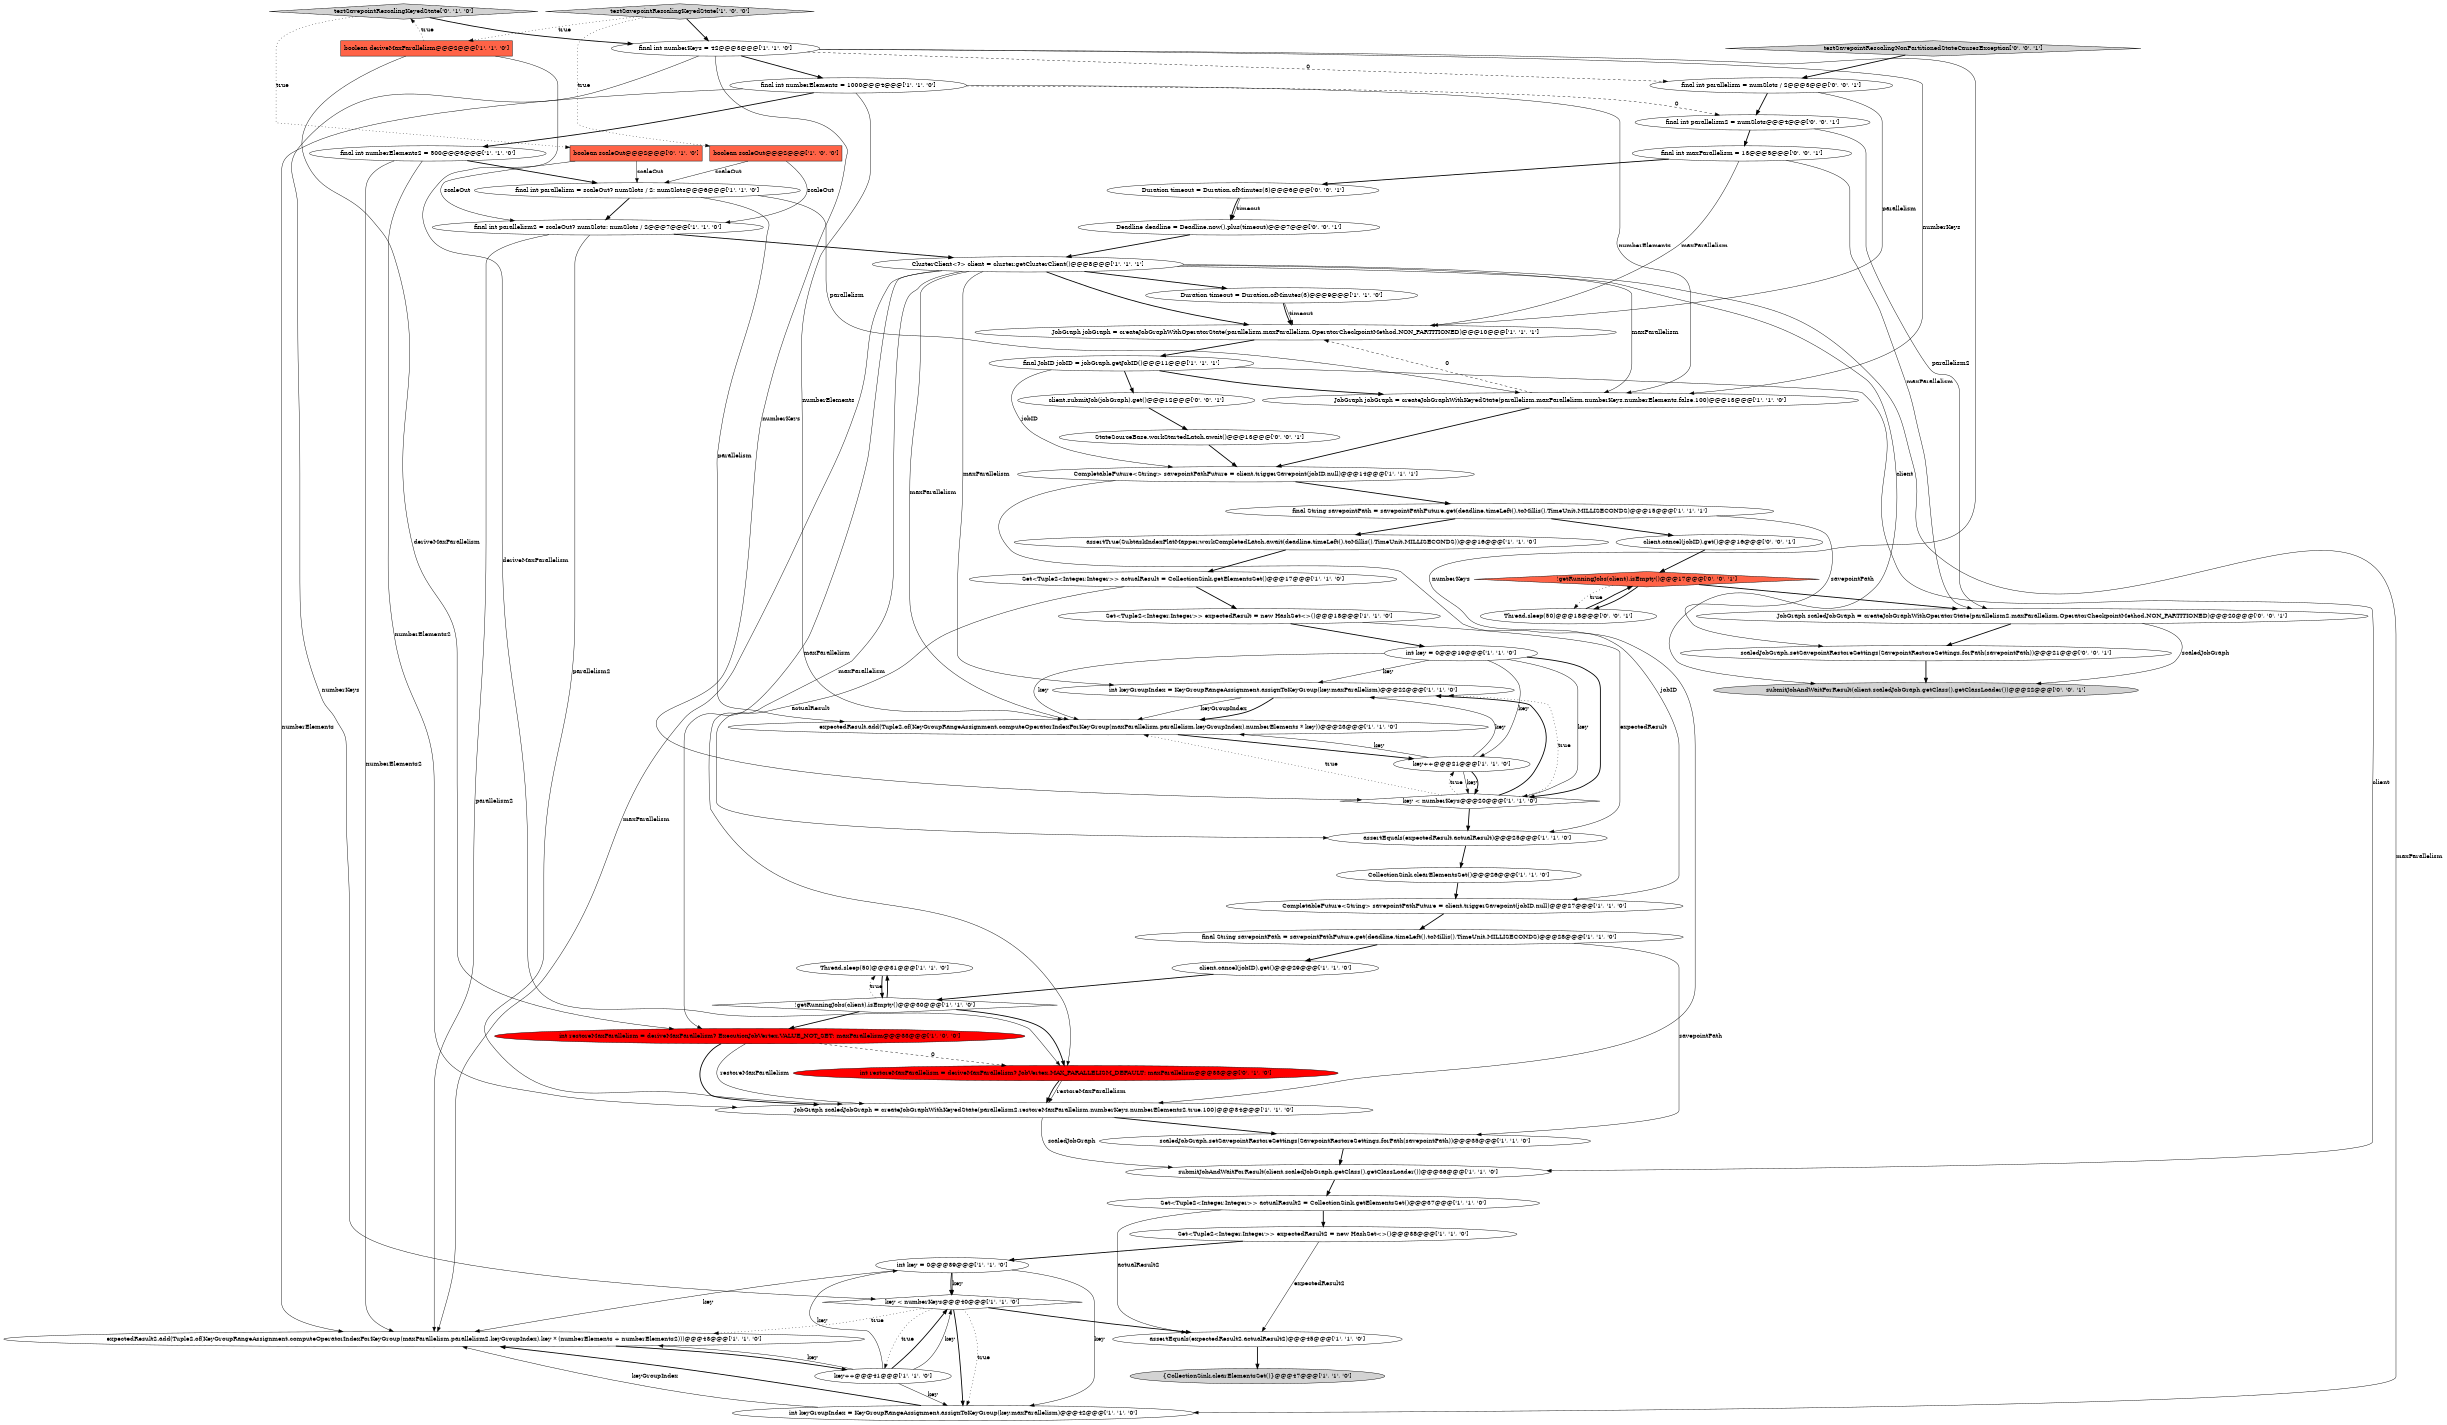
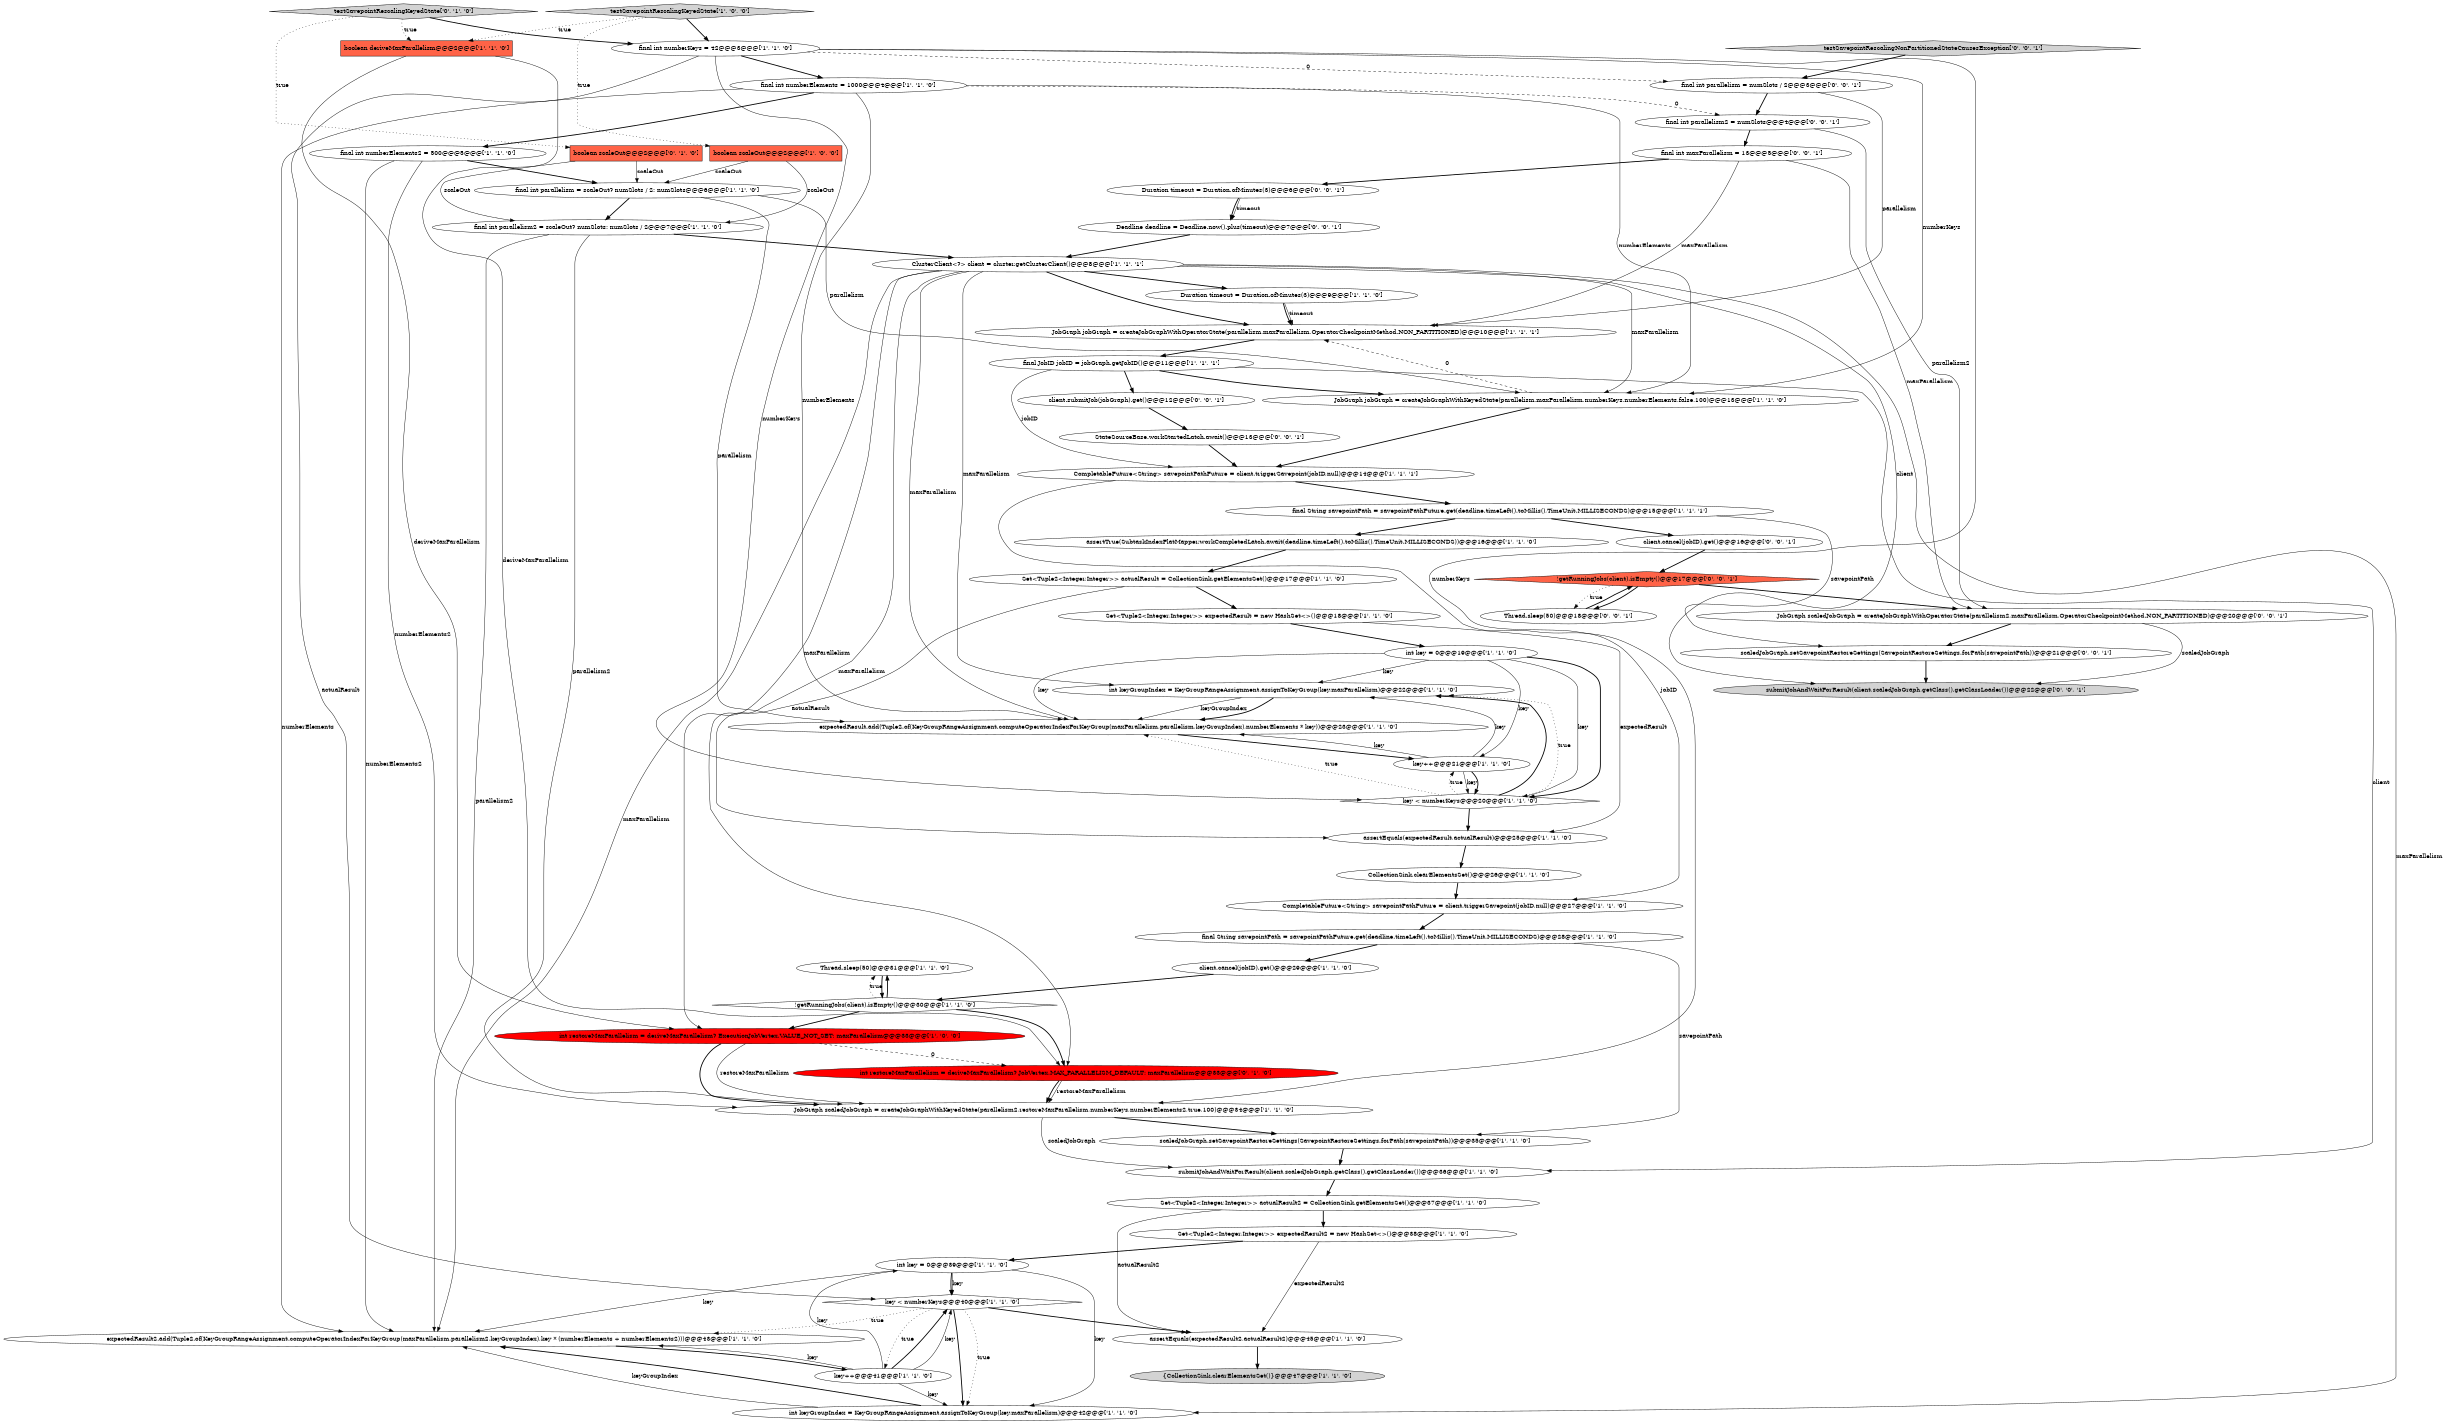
(420, 31) -> (403, 29)
(341, 690) -> (341, 690)
